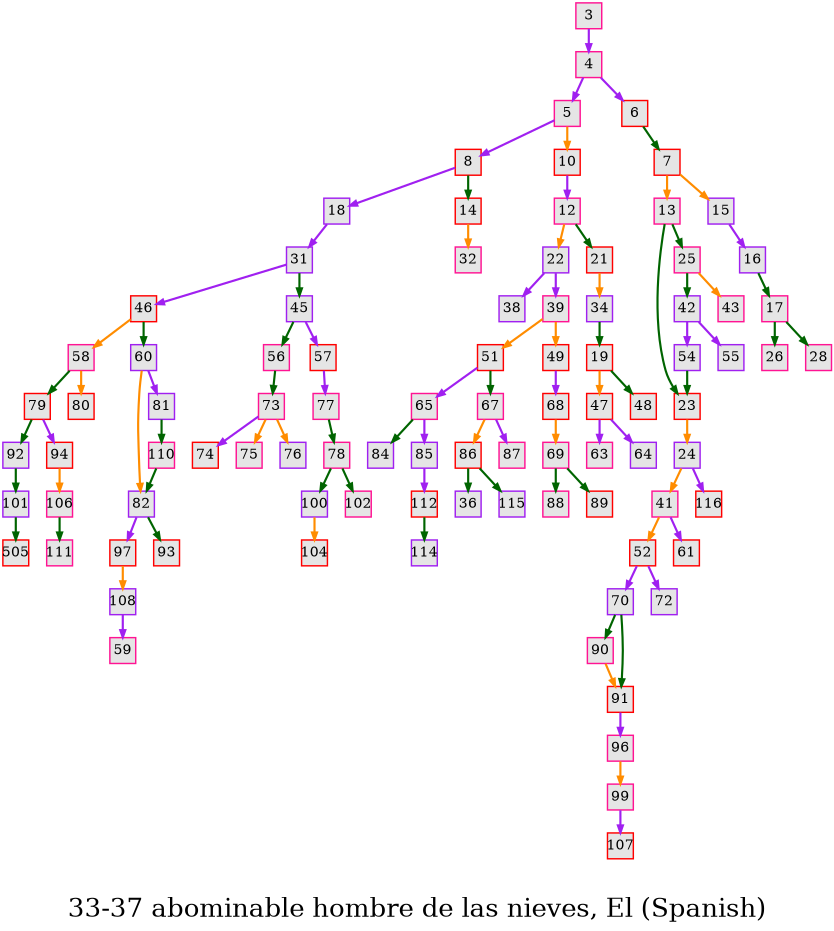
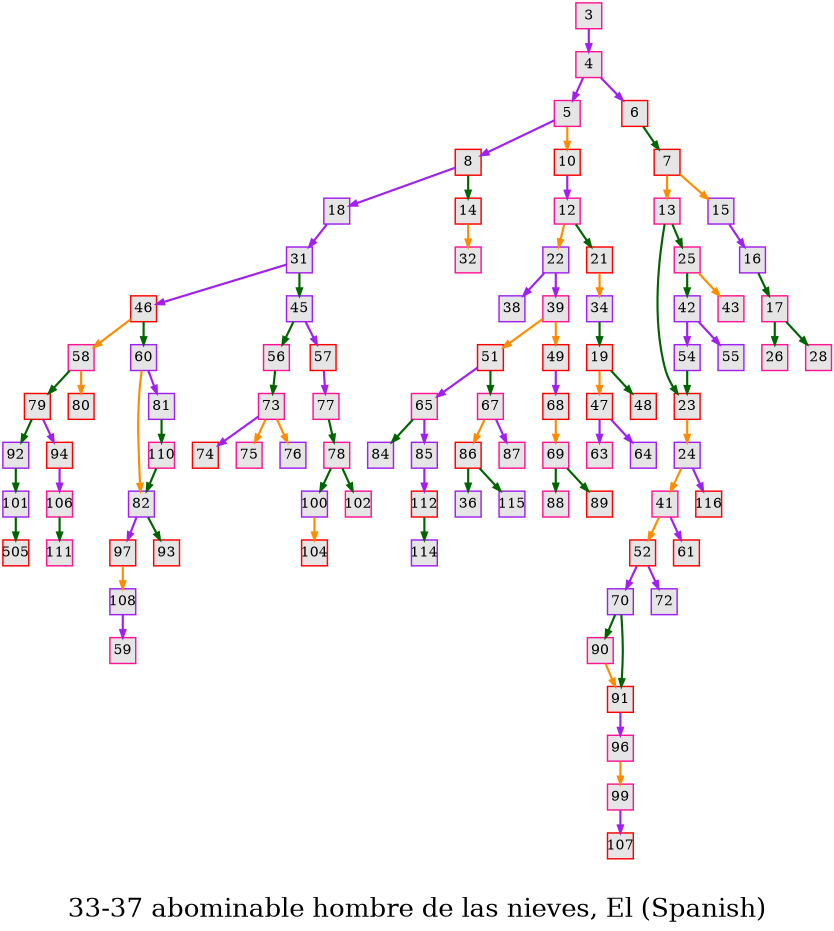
(60, 476) -> (60, 476)
